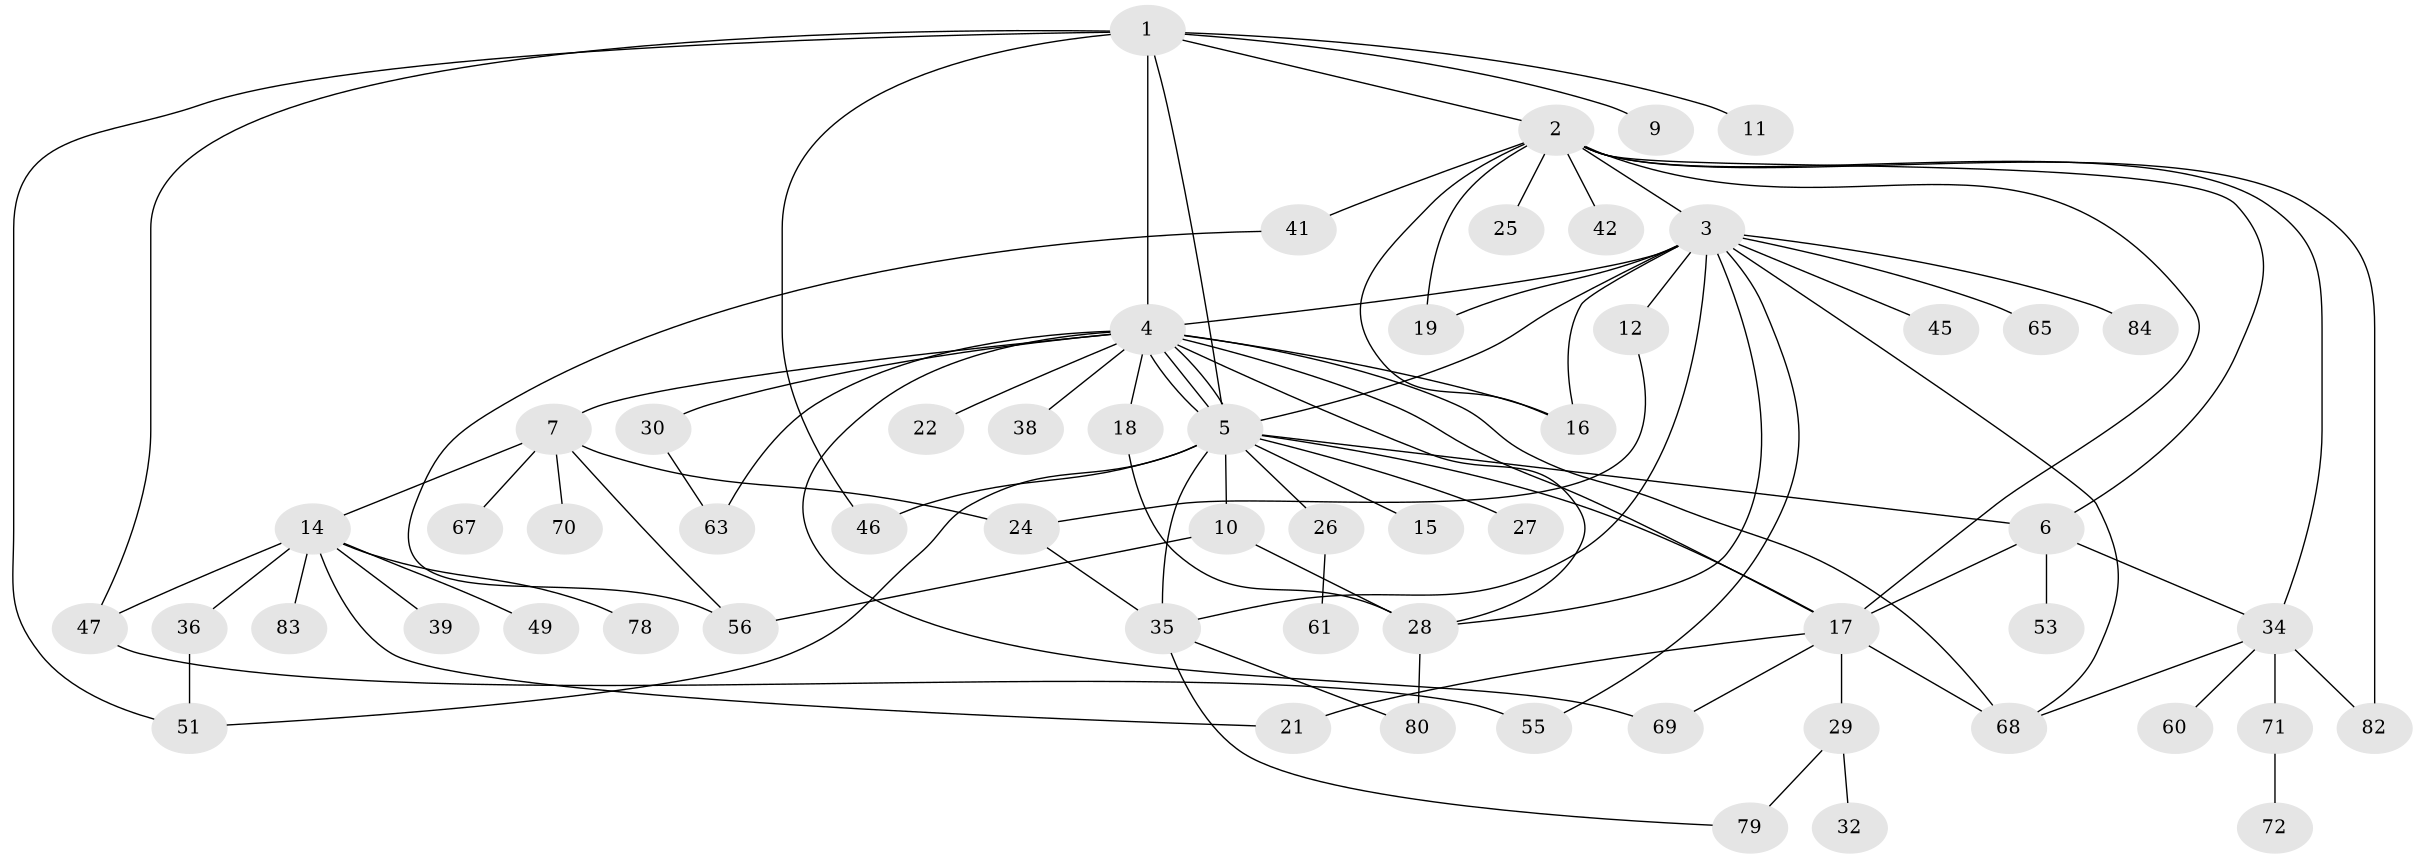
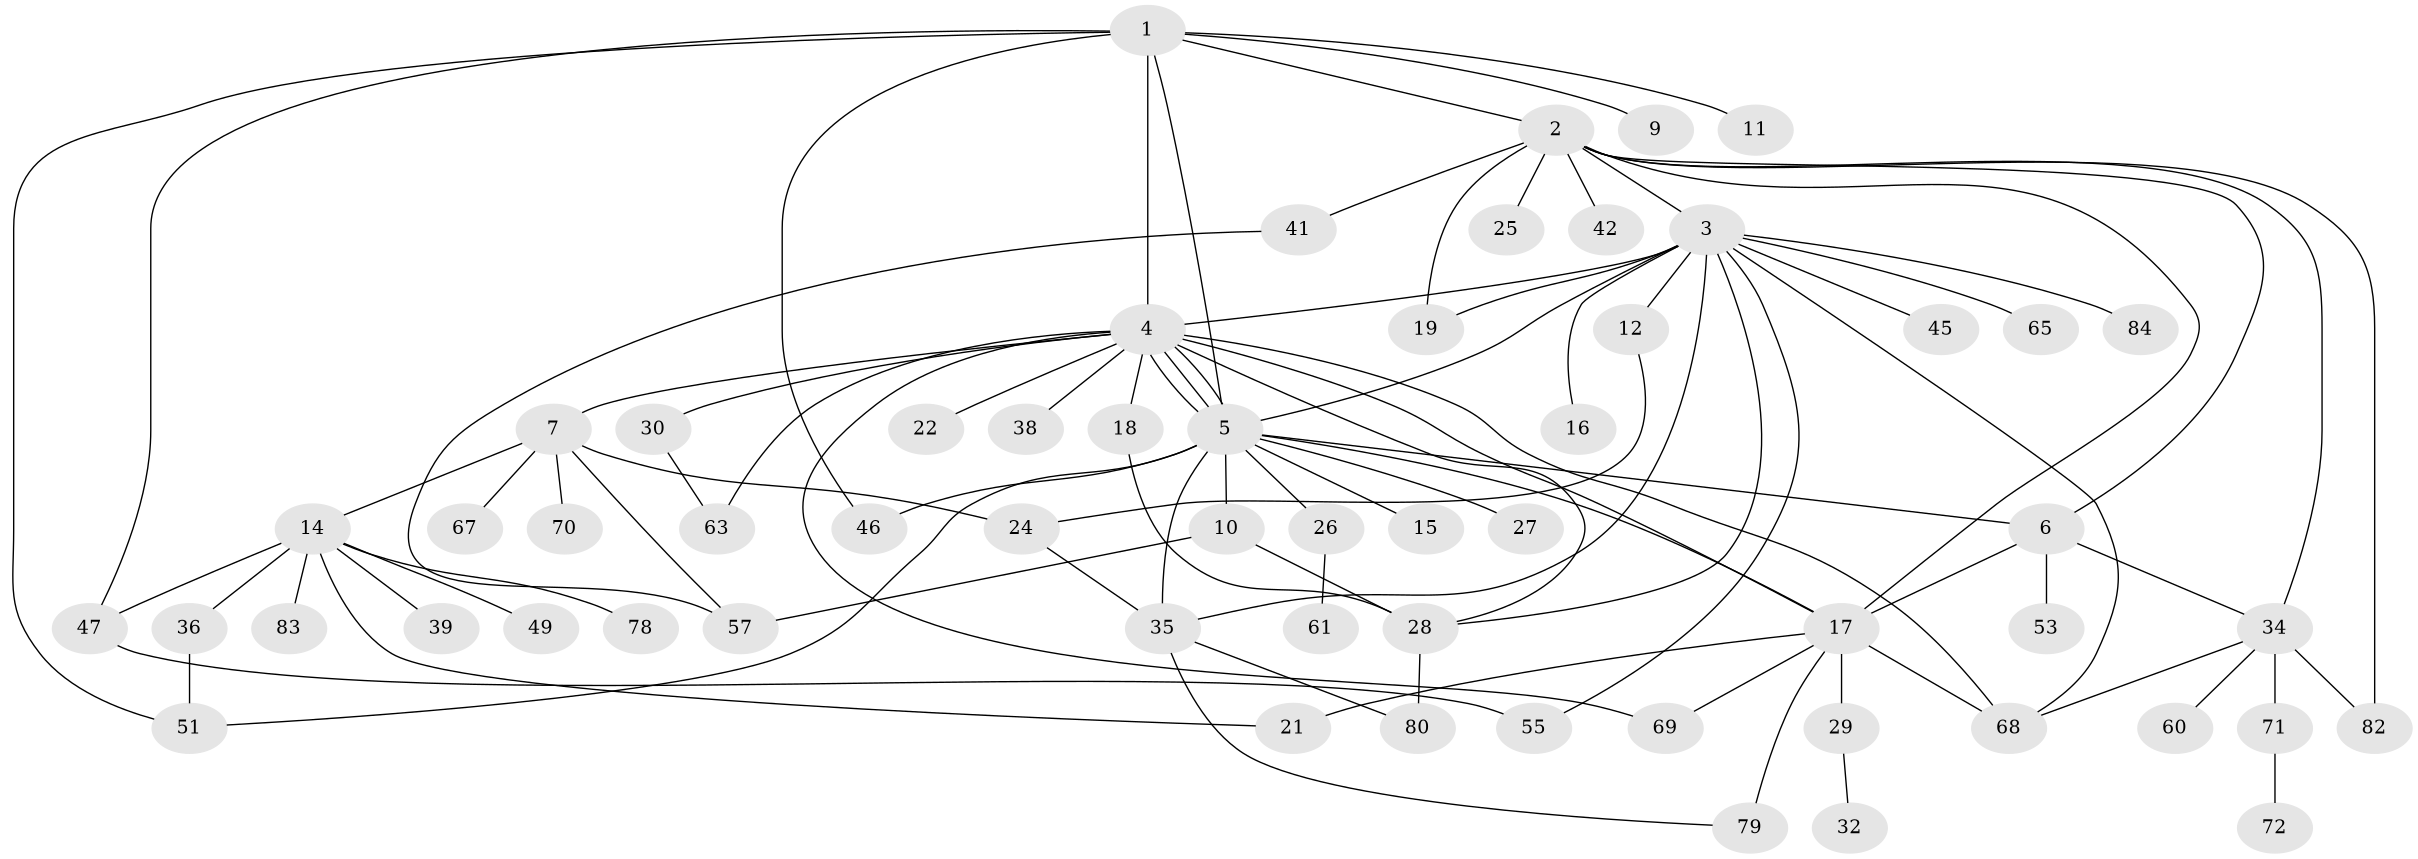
(1362, 295) -> none
(1432, 381) -> none
(741, 629) -> (741, 629)
(1796, 778) -> (1783, 724)
